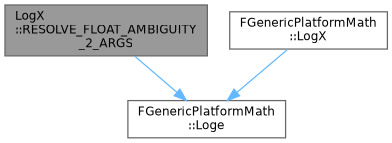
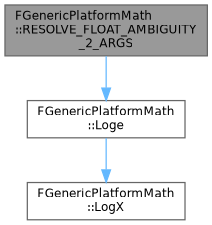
(106, 30) -> (106, 30)
(262, 71) -> (106, 154)
